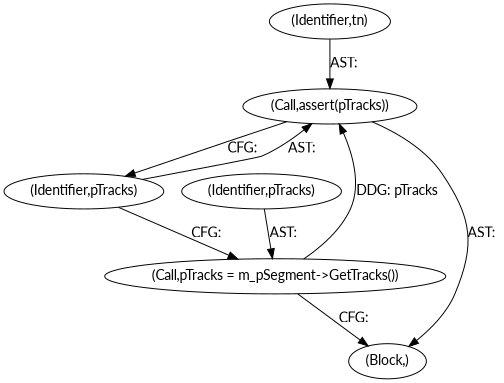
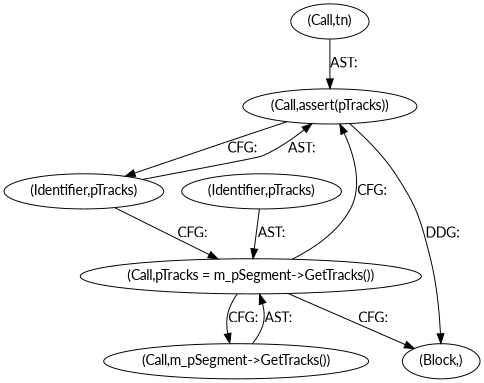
(330, 21) -> (330, 21)
(397, 191) -> (374, 191)
(484, 234) -> (445, 234)
none -> (236, 361)
